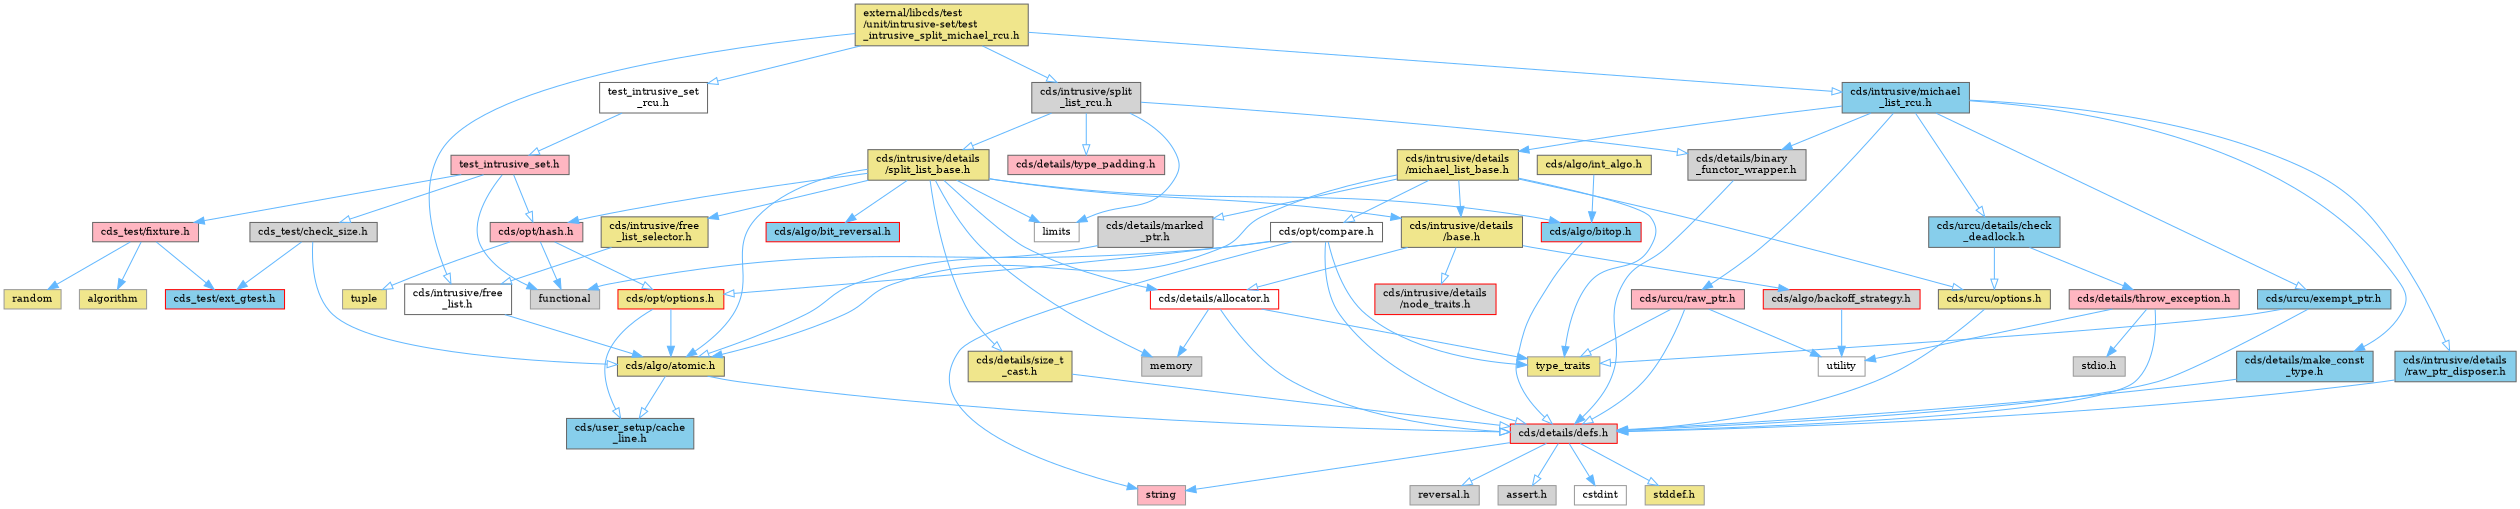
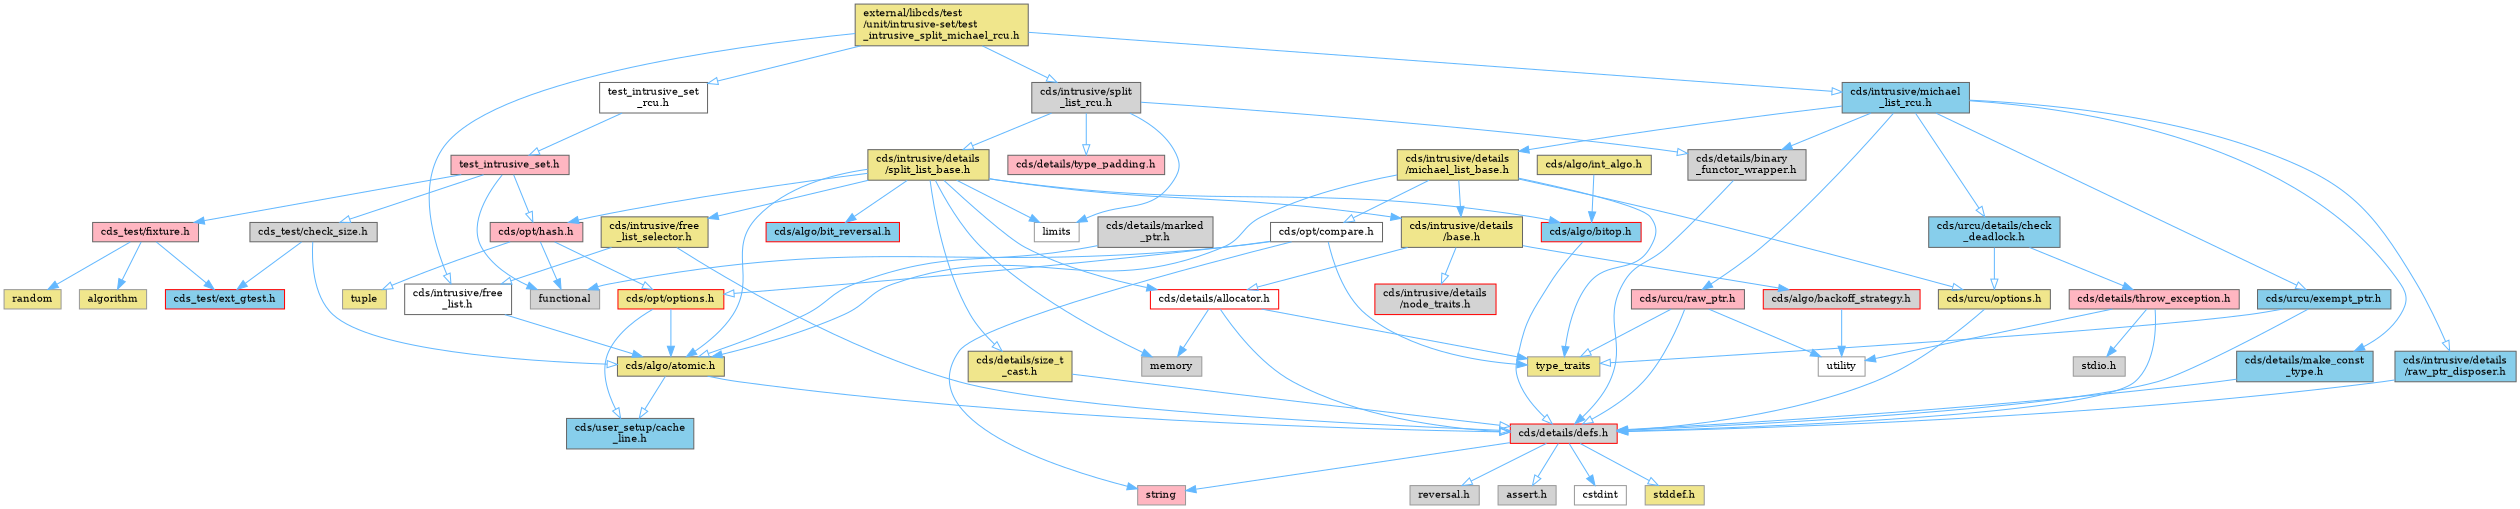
(1310, 198) -> none
(1388, 361) -> (1072, 401)
